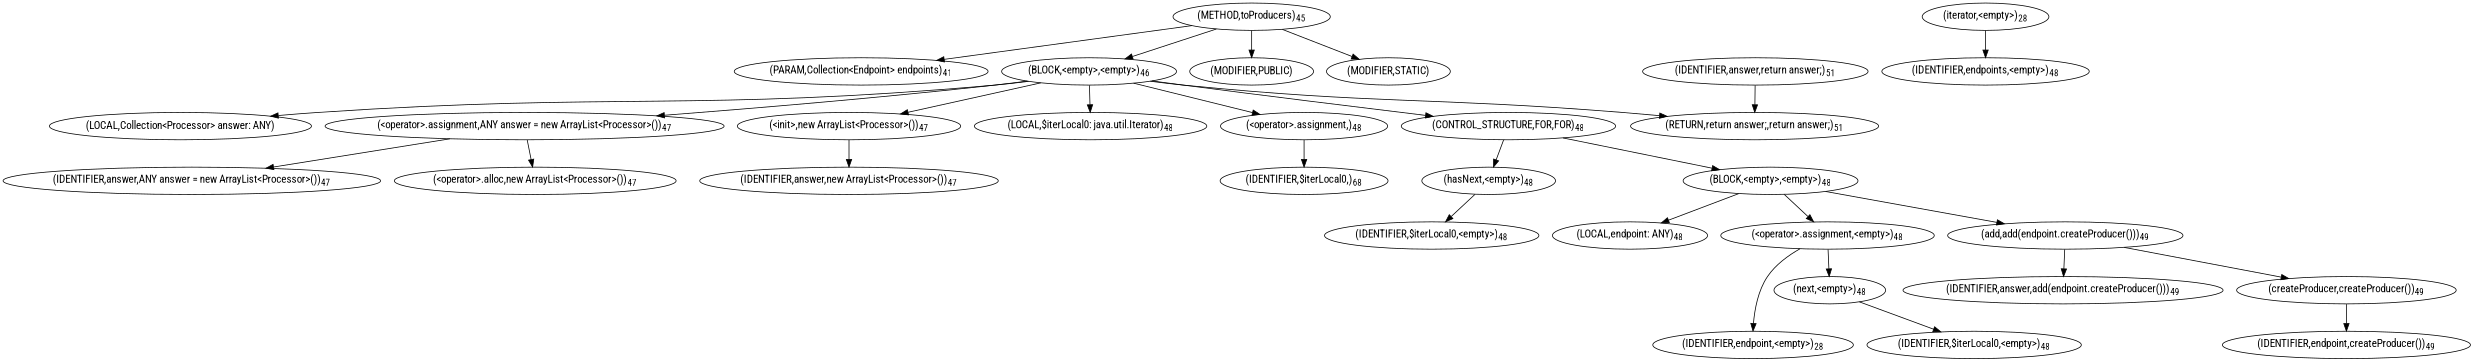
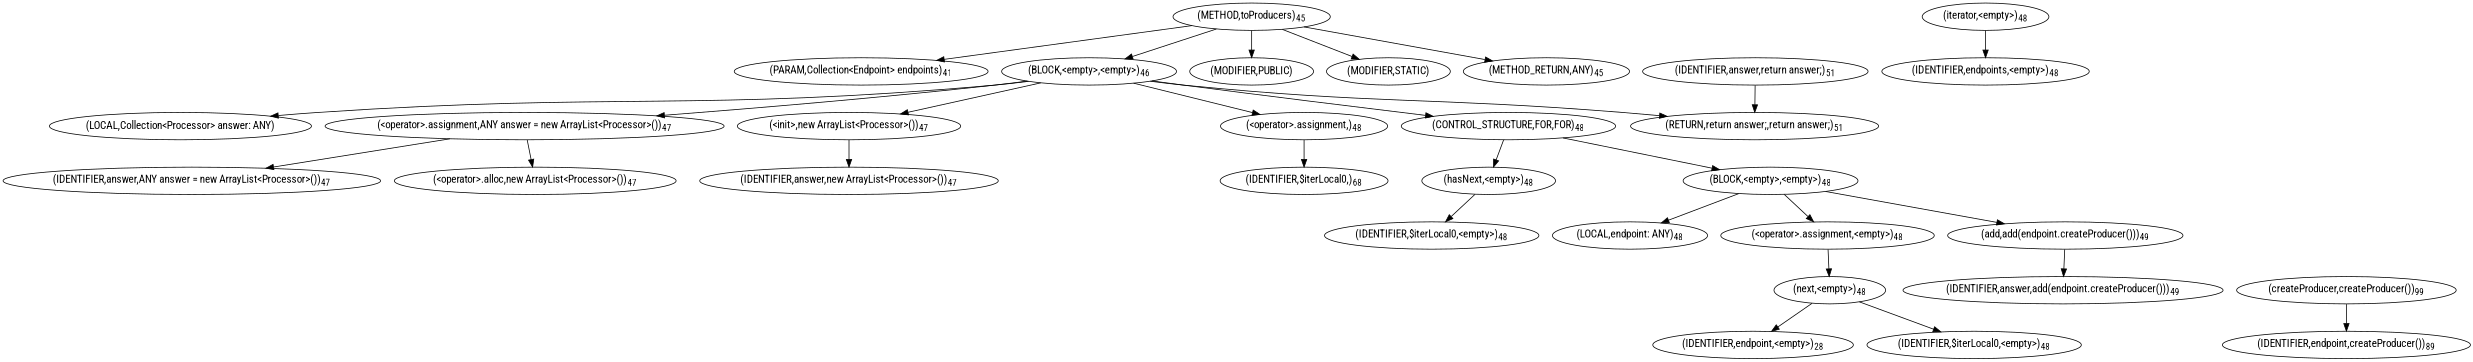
(2023, 16) -> (2023, 16)
none -> (1546, 71)
(1091, 126) -> none
(2203, 262) -> none
(1766, 279) -> (1795, 315)
(2420, 289) -> (2420, 289)
(2431, 344) -> (2431, 344)
